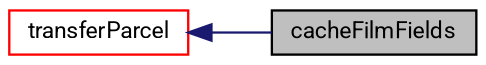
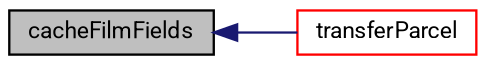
(242, 33) -> (267, 33)
